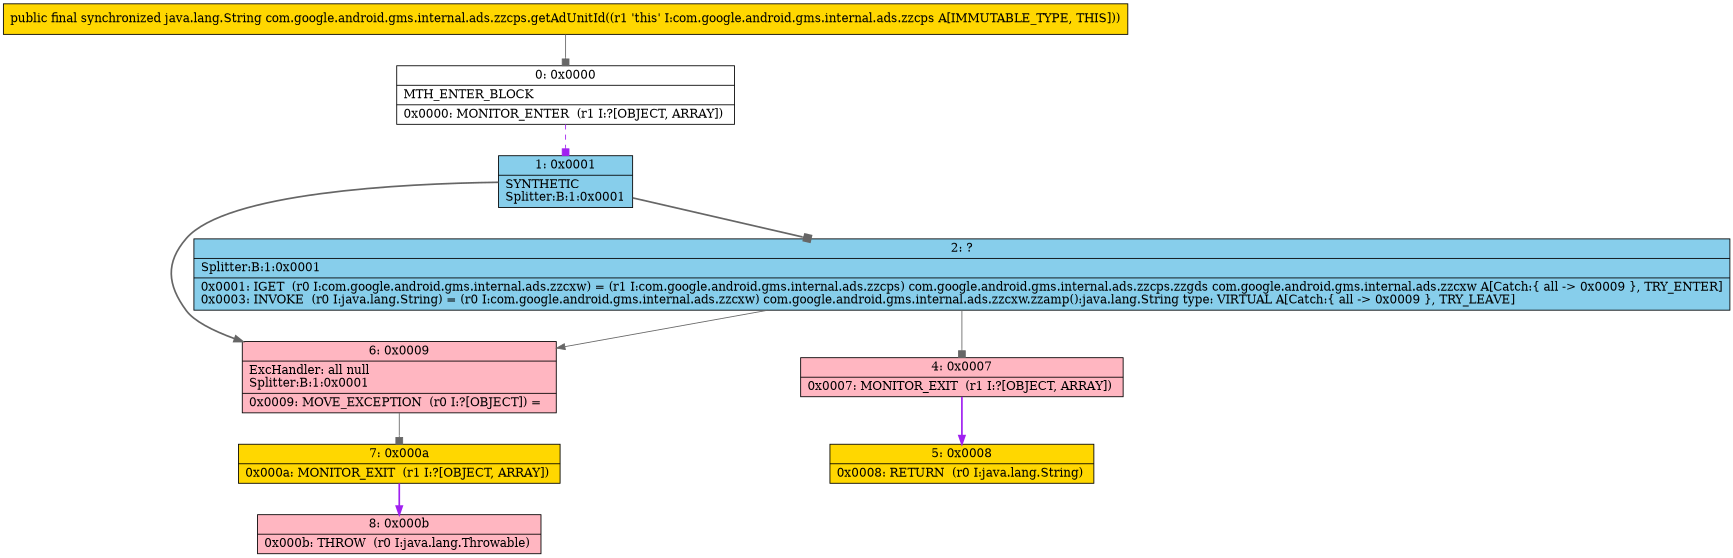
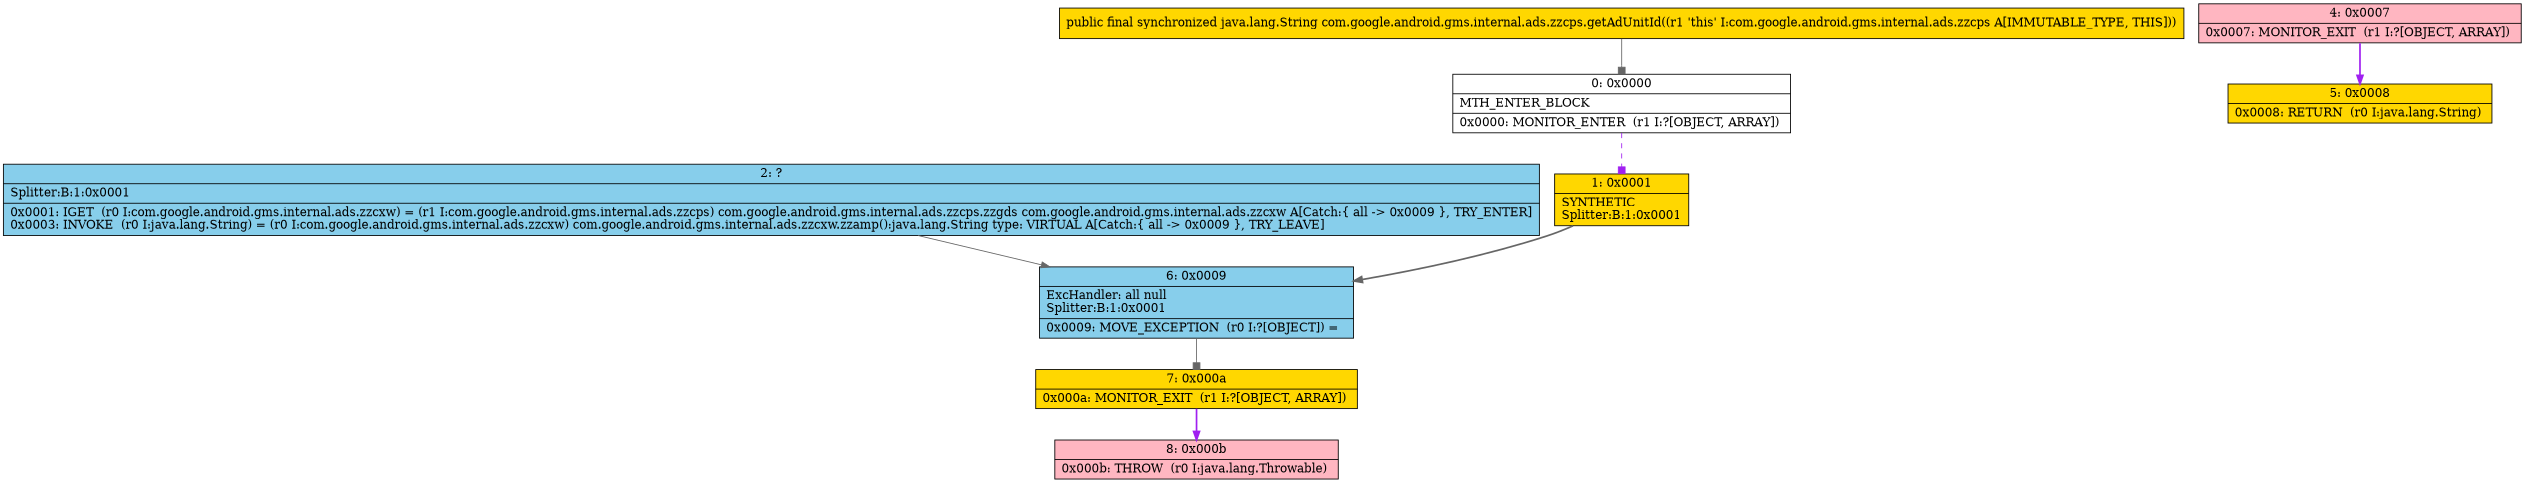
(566, 182) -> (1622, 200)
(718, 217) -> none
(962, 330) -> none
(399, 377) -> (1197, 303)
